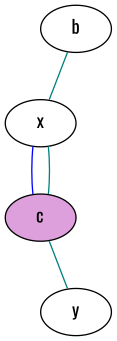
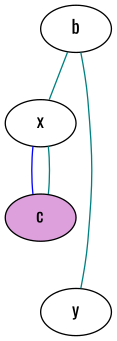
(58, 265) -> (92, 170)
